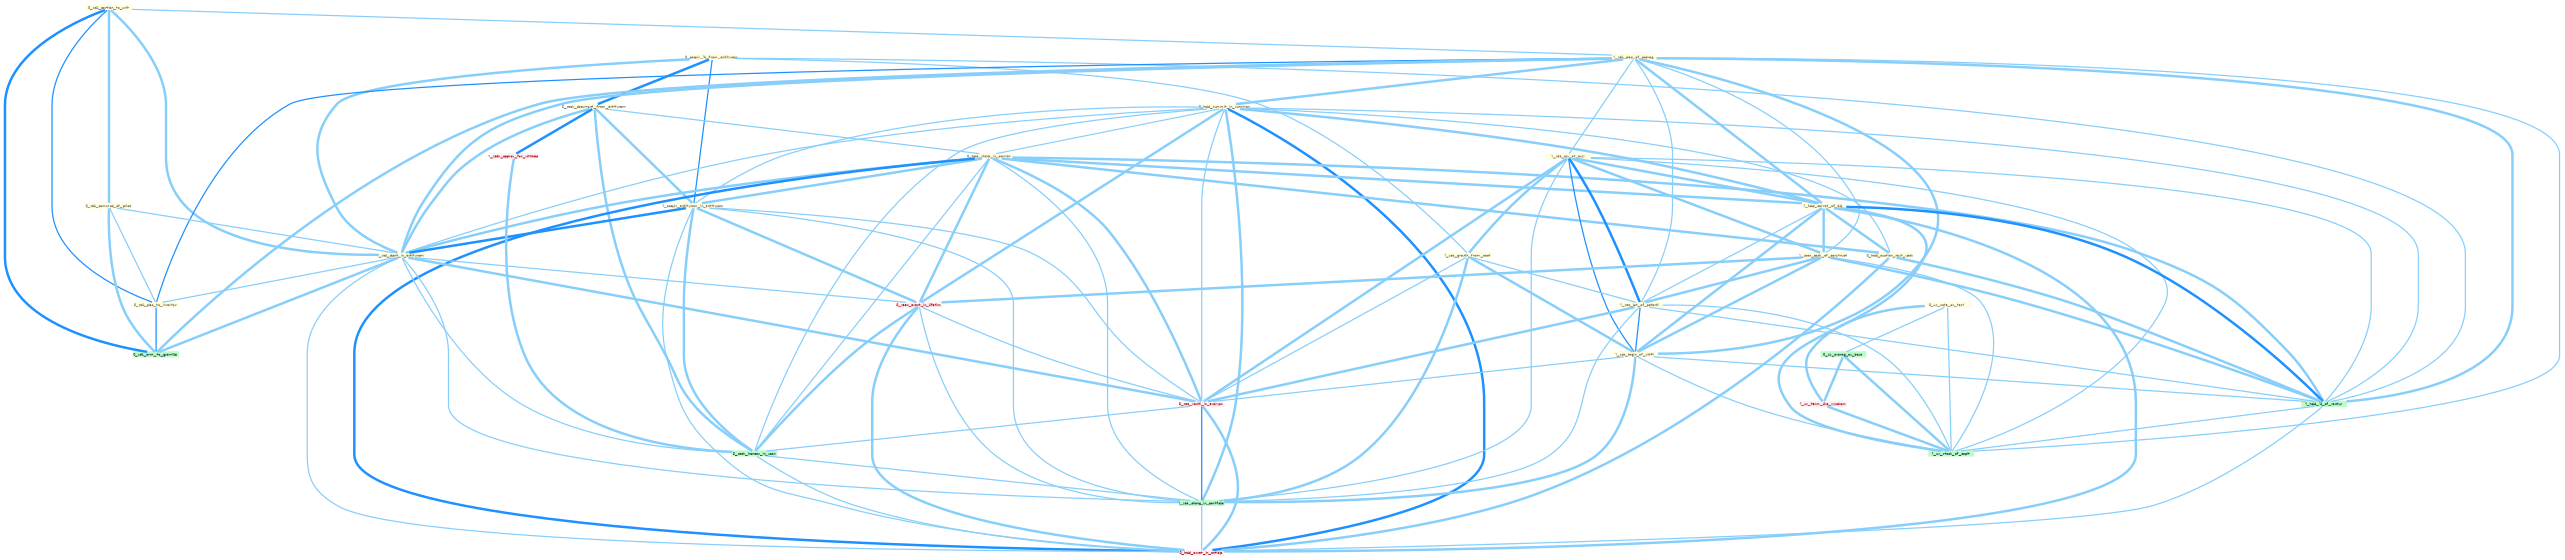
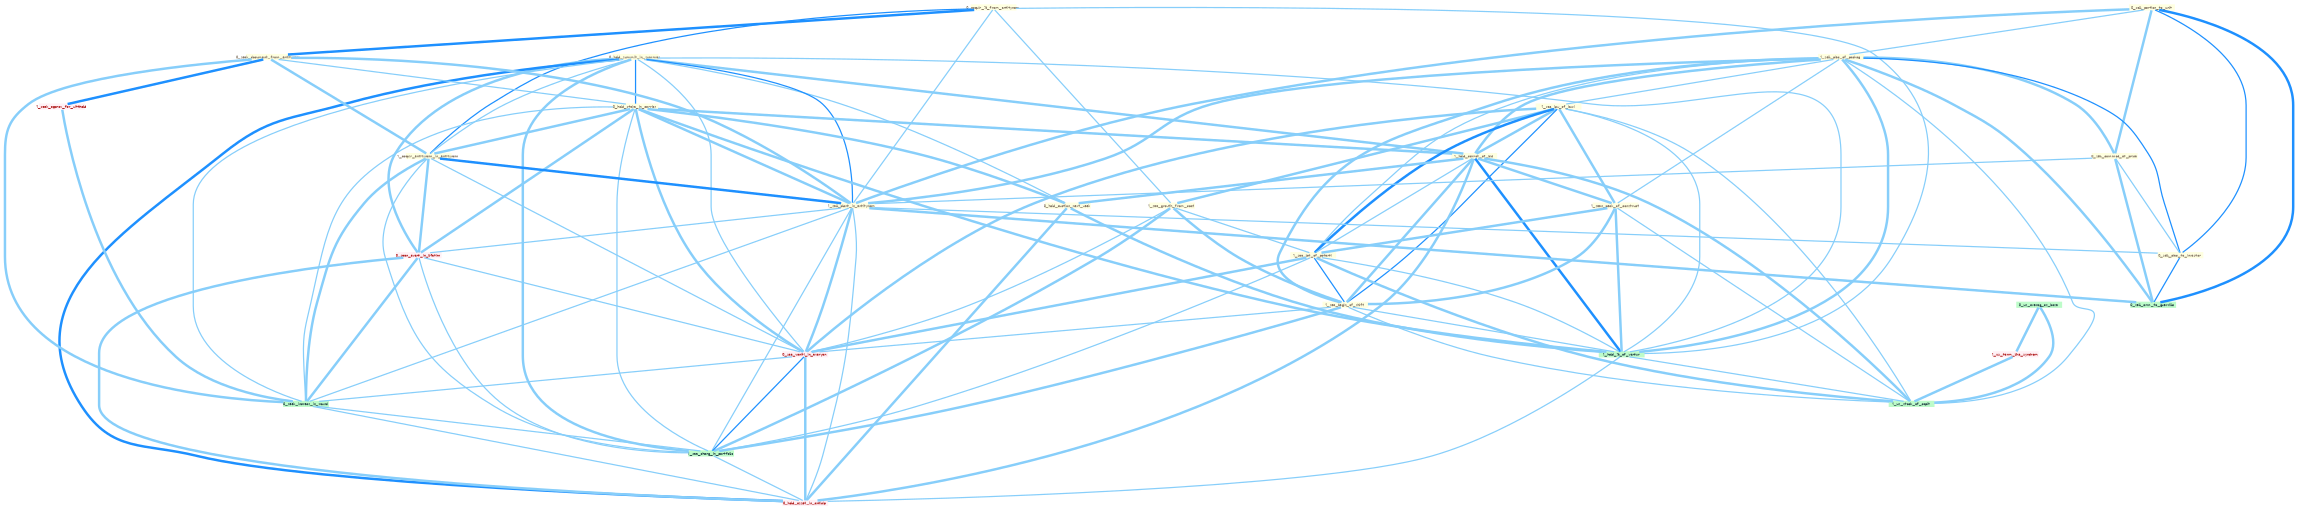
(445, 79) -> (923, 106)
(1420, 83) -> (2003, 75)
(1108, 131) -> (636, 82)
(758, 156) -> (826, 108)
(1371, 280) -> none
(1948, 305) -> none
(1800, 321) -> (1627, 366)
(1506, 437) -> none
(754, 453) -> (306, 404)
(378, 477) -> none
(812, 499) -> none
